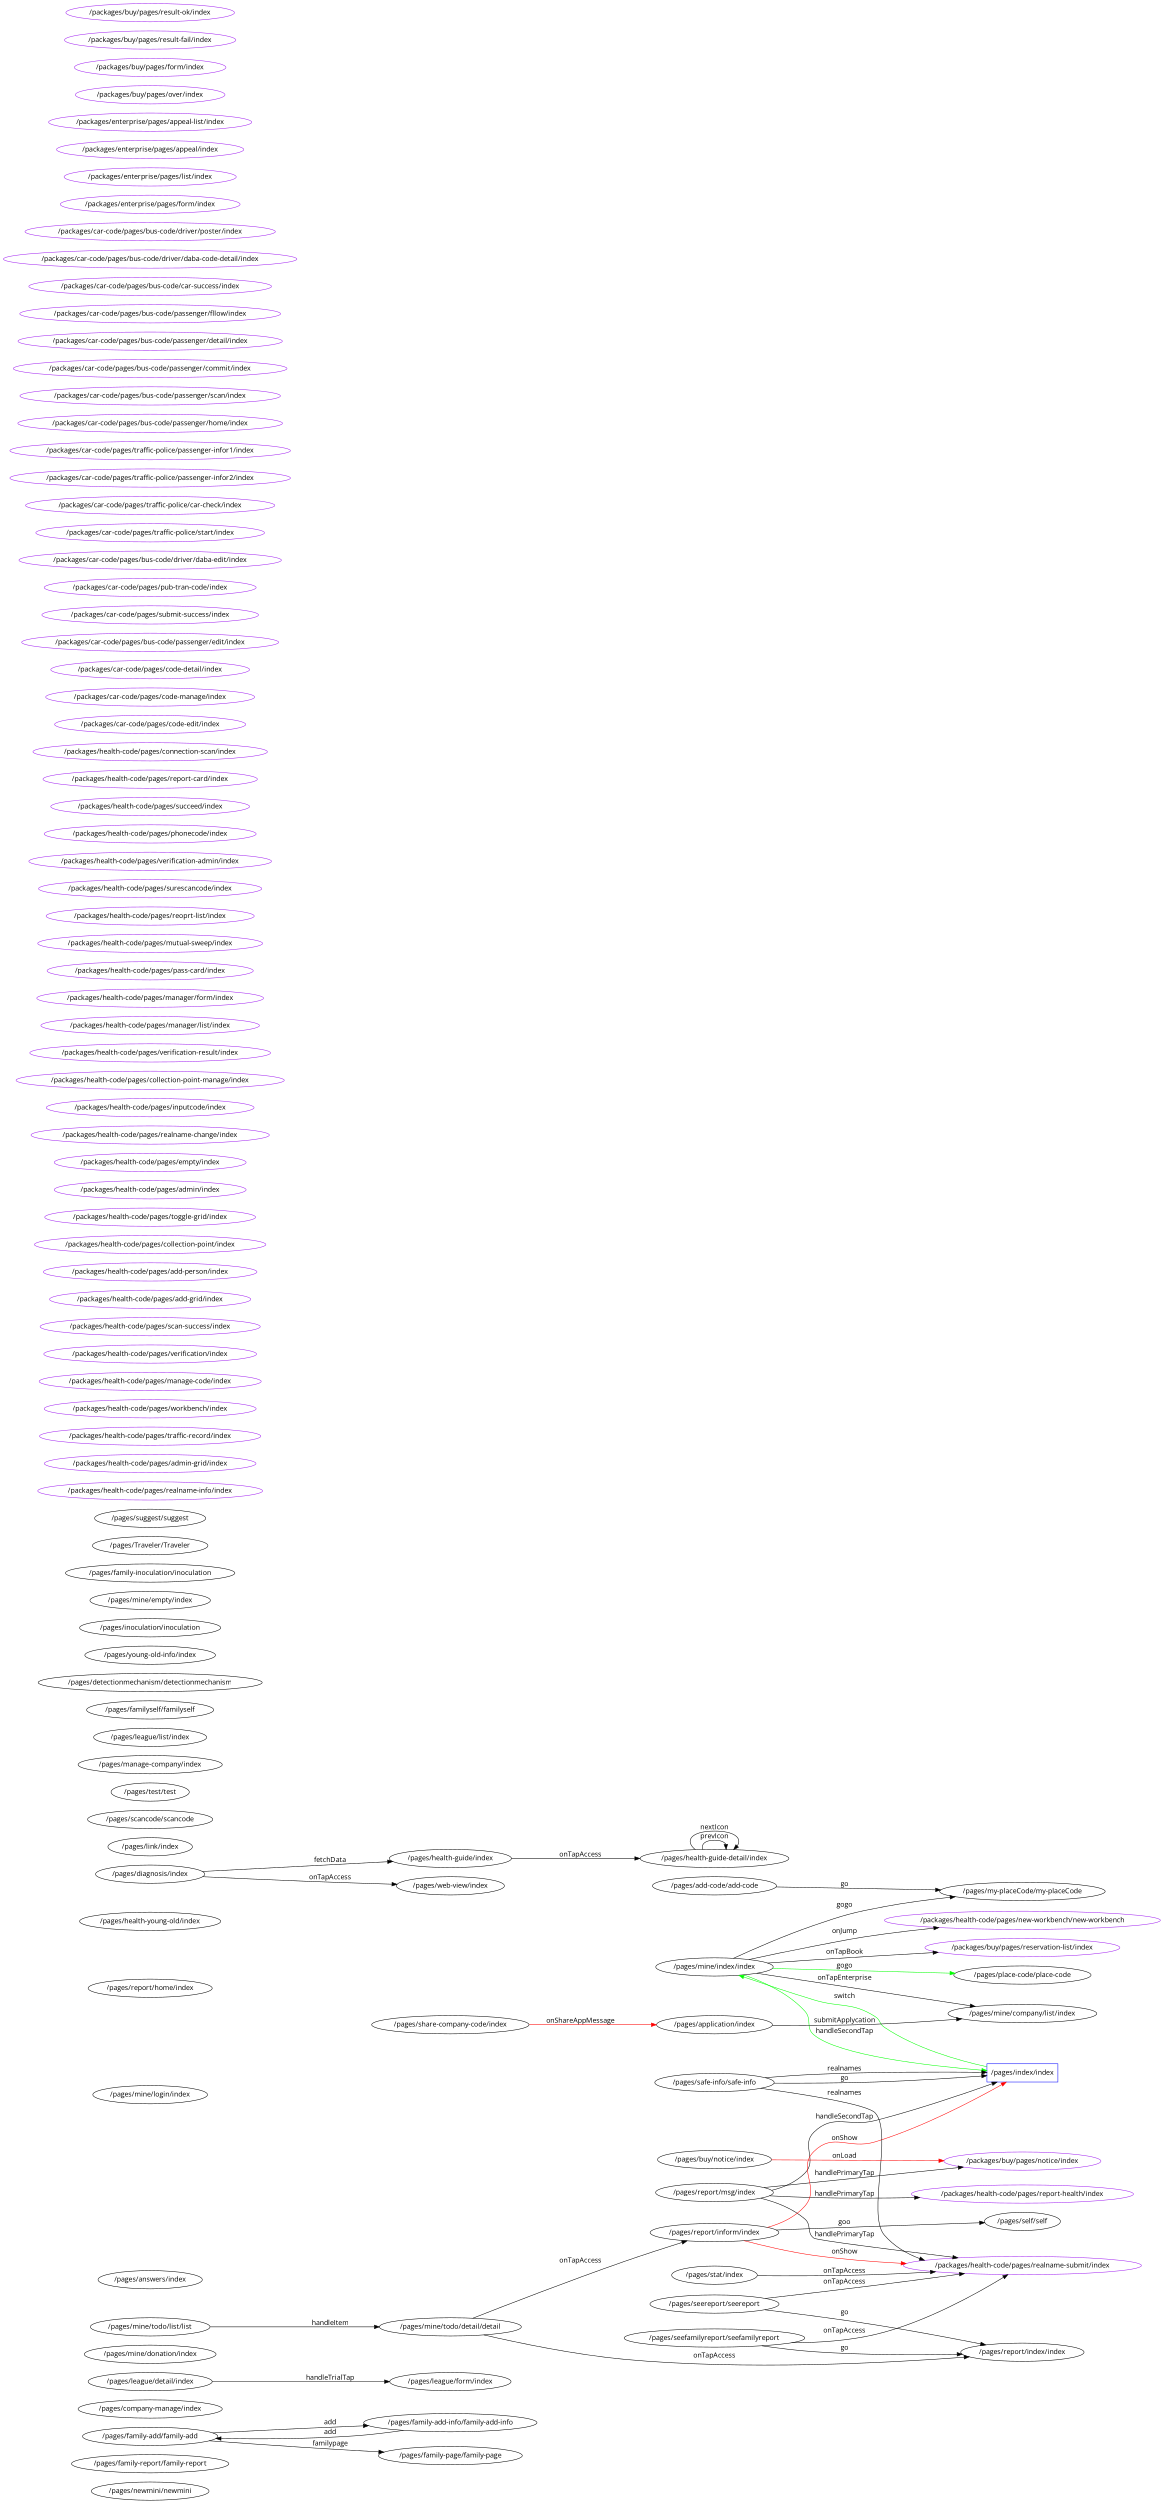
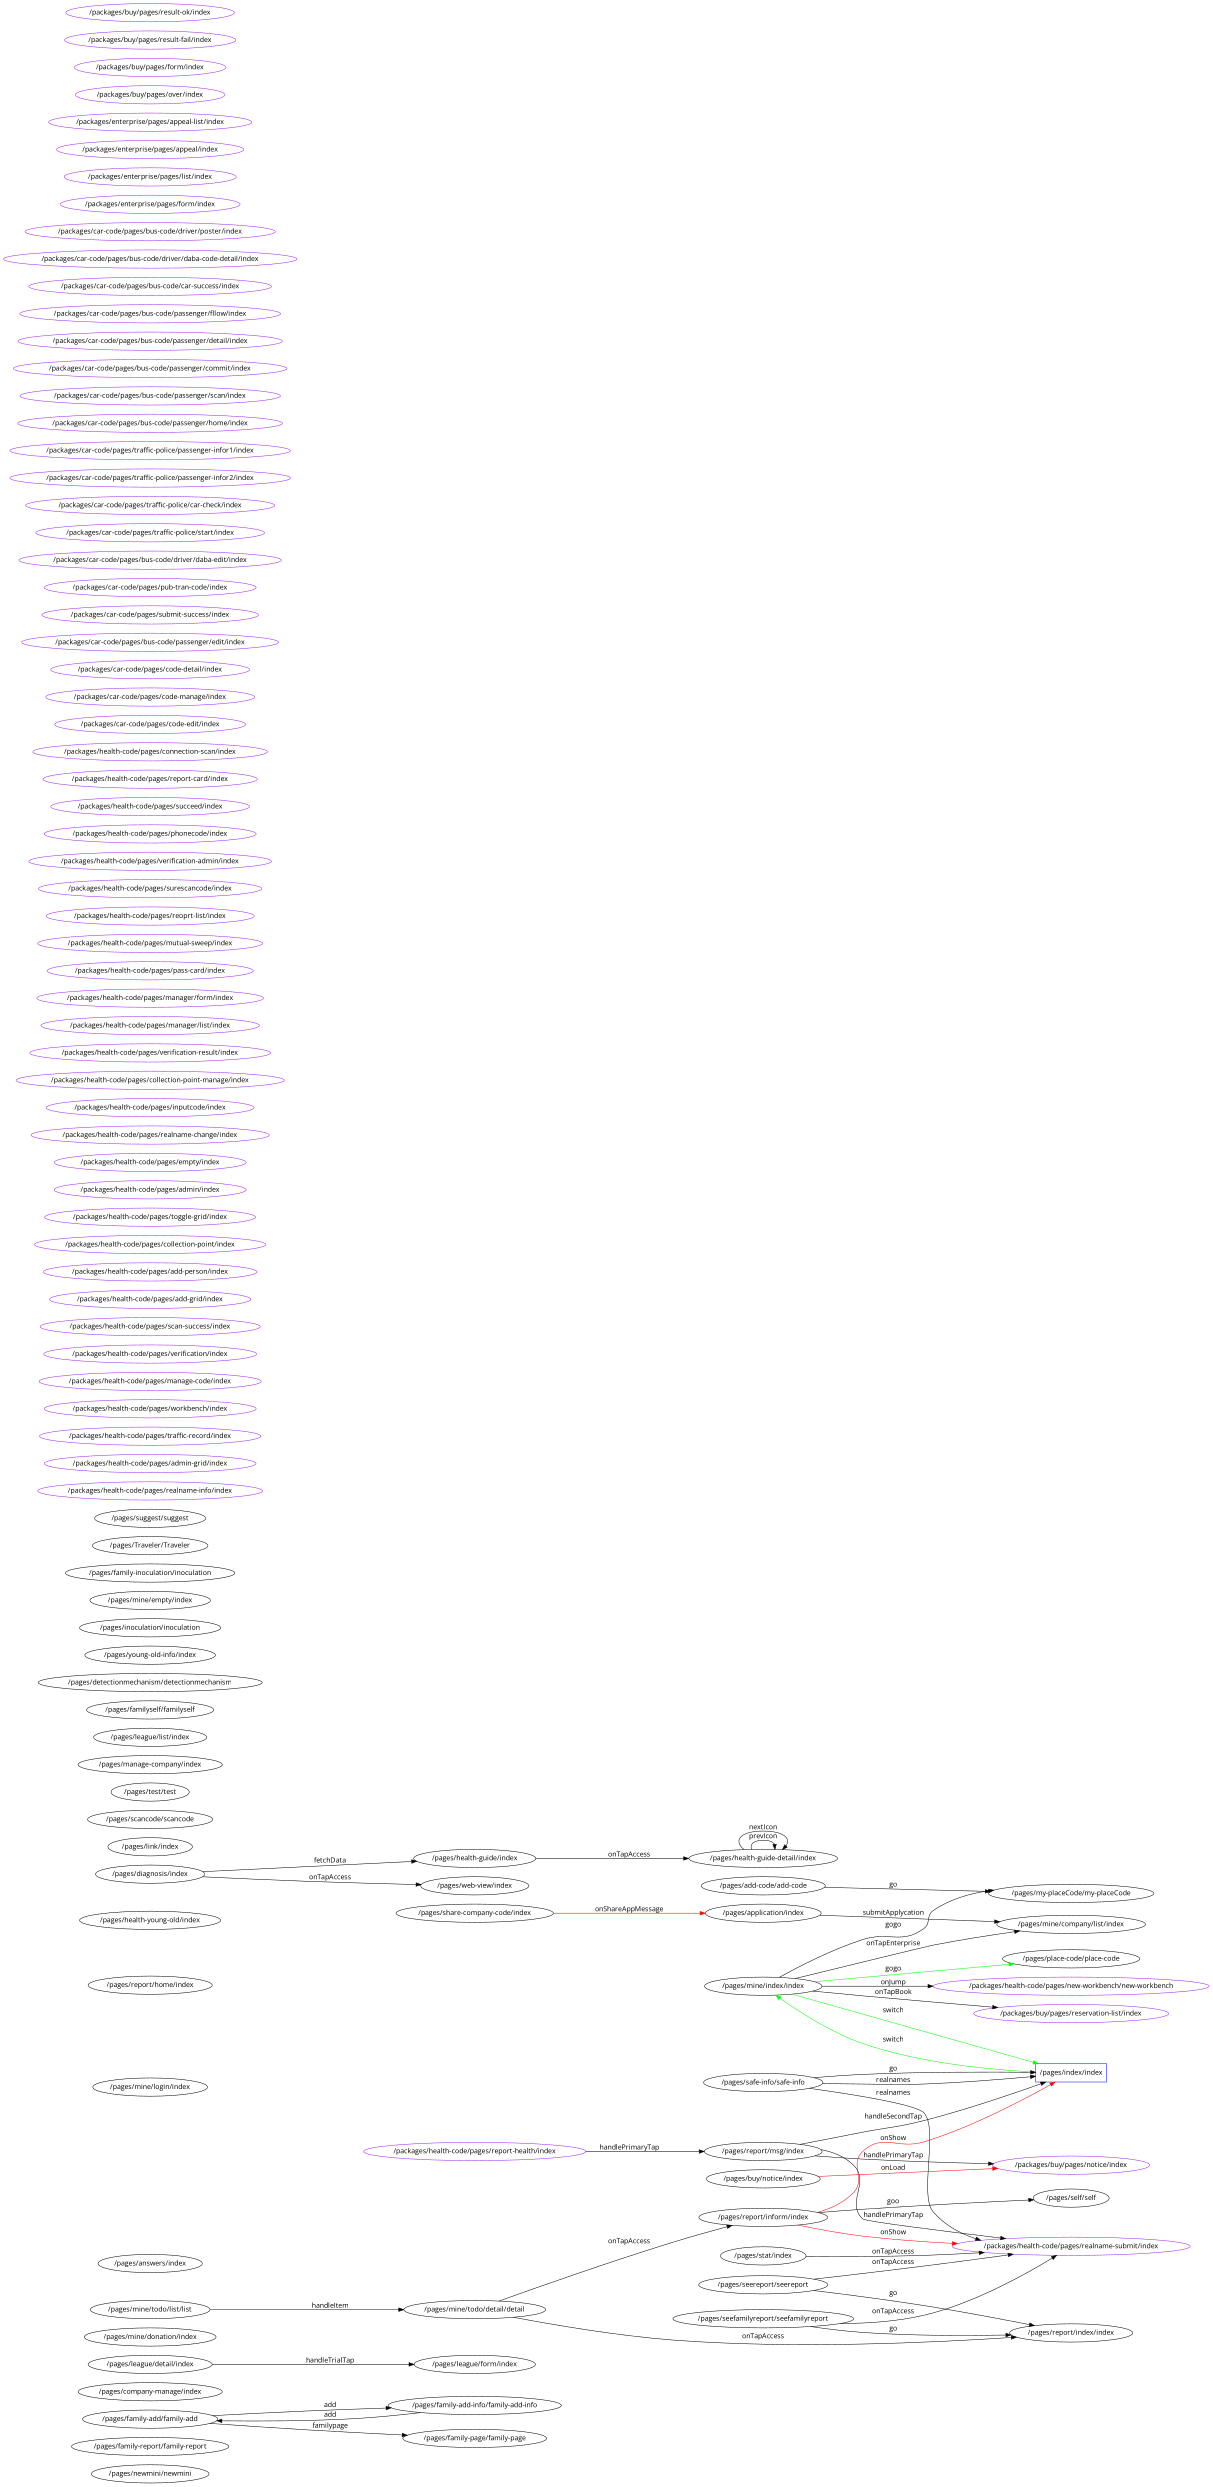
(845, 2031) -> (893, 2010)
(842, 2198) -> (642, 2151)
